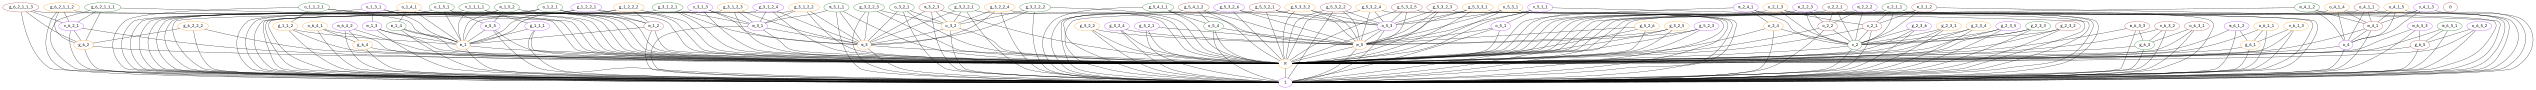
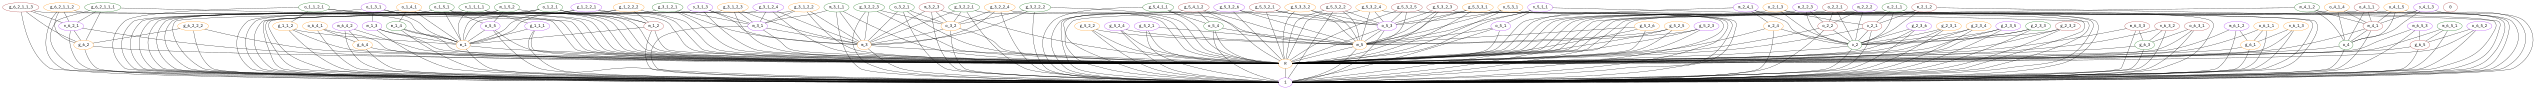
(2346, 45) -> (2346, 45)
